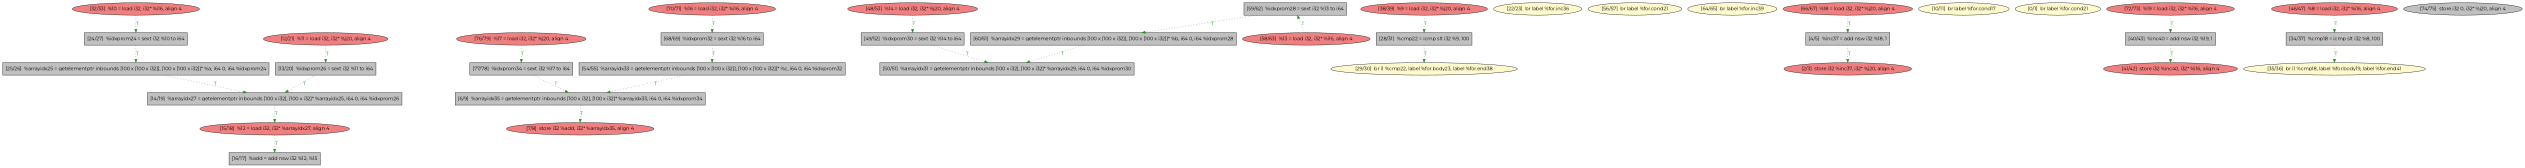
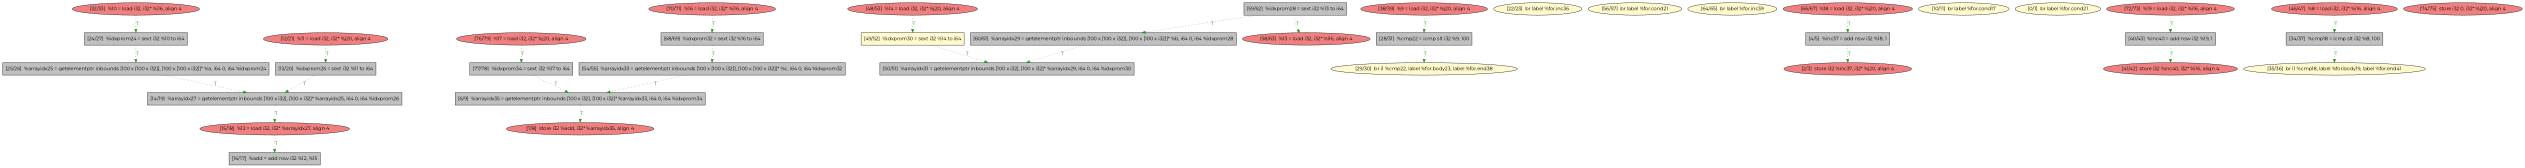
(2463, 9) -> (2463, 9)
(1301, 26) -> (1295, 23)
(913, 39) -> (913, 39)
